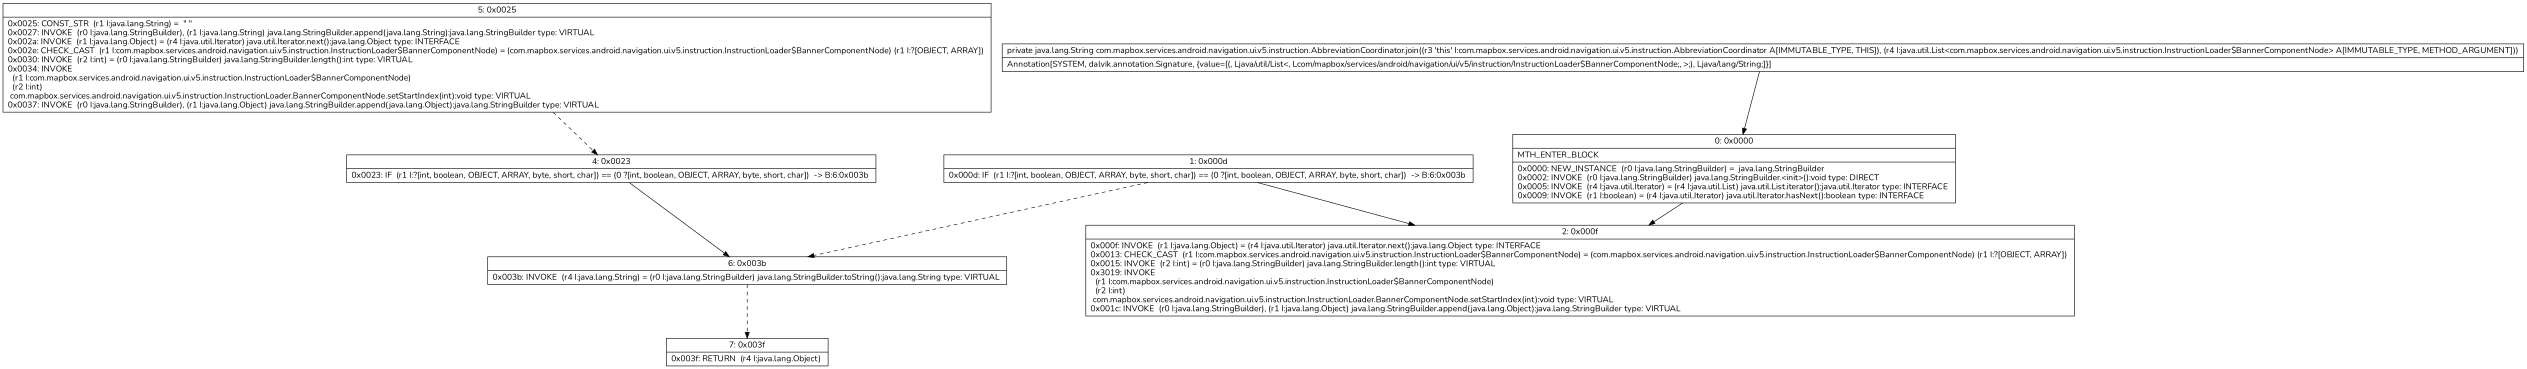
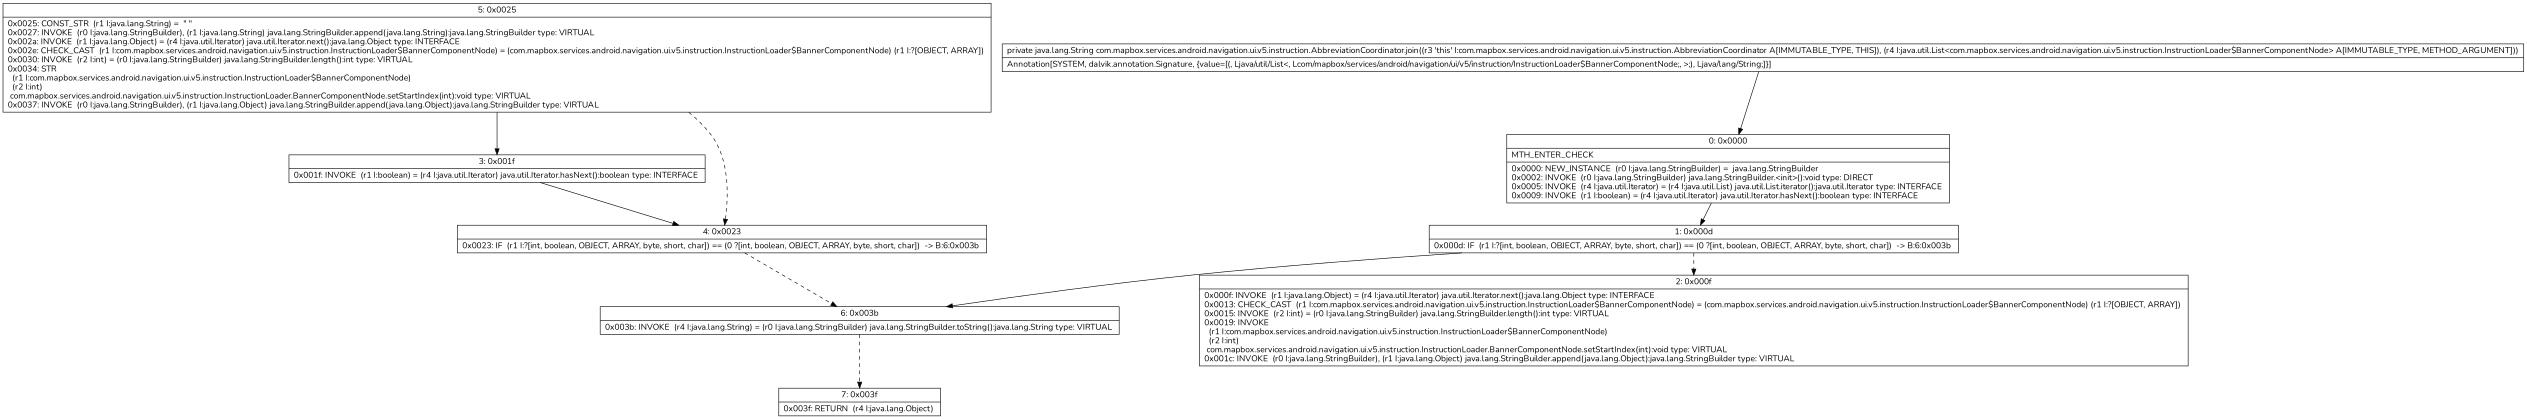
(42, 69) -> (35, 69)
(1558, 155) -> (1553, 155)
none -> (497, 169)
(1333, 203) -> (1694, 261)
(1668, 212) -> (1707, 211)
(677, 218) -> (788, 278)
(981, 219) -> (1207, 274)
(1125, 273) -> (1239, 323)
